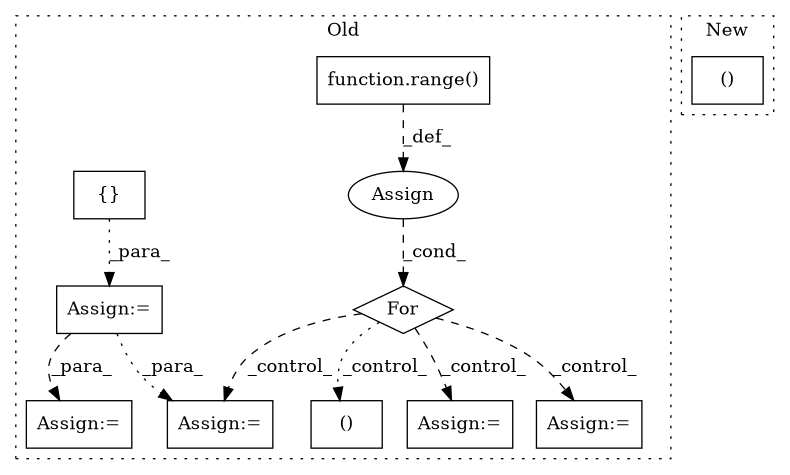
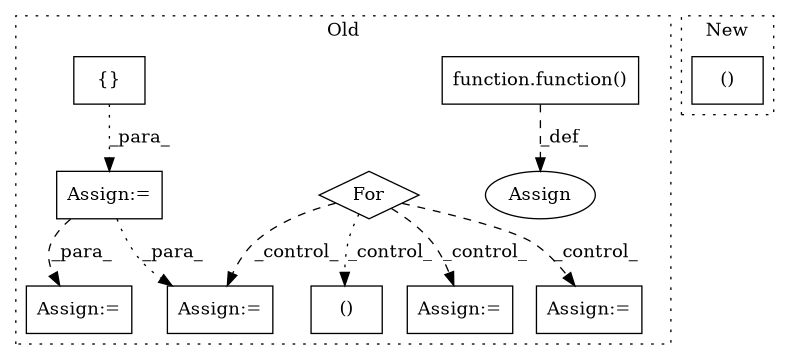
(403, 80) -> (540, 80)
(403, 246) -> none
